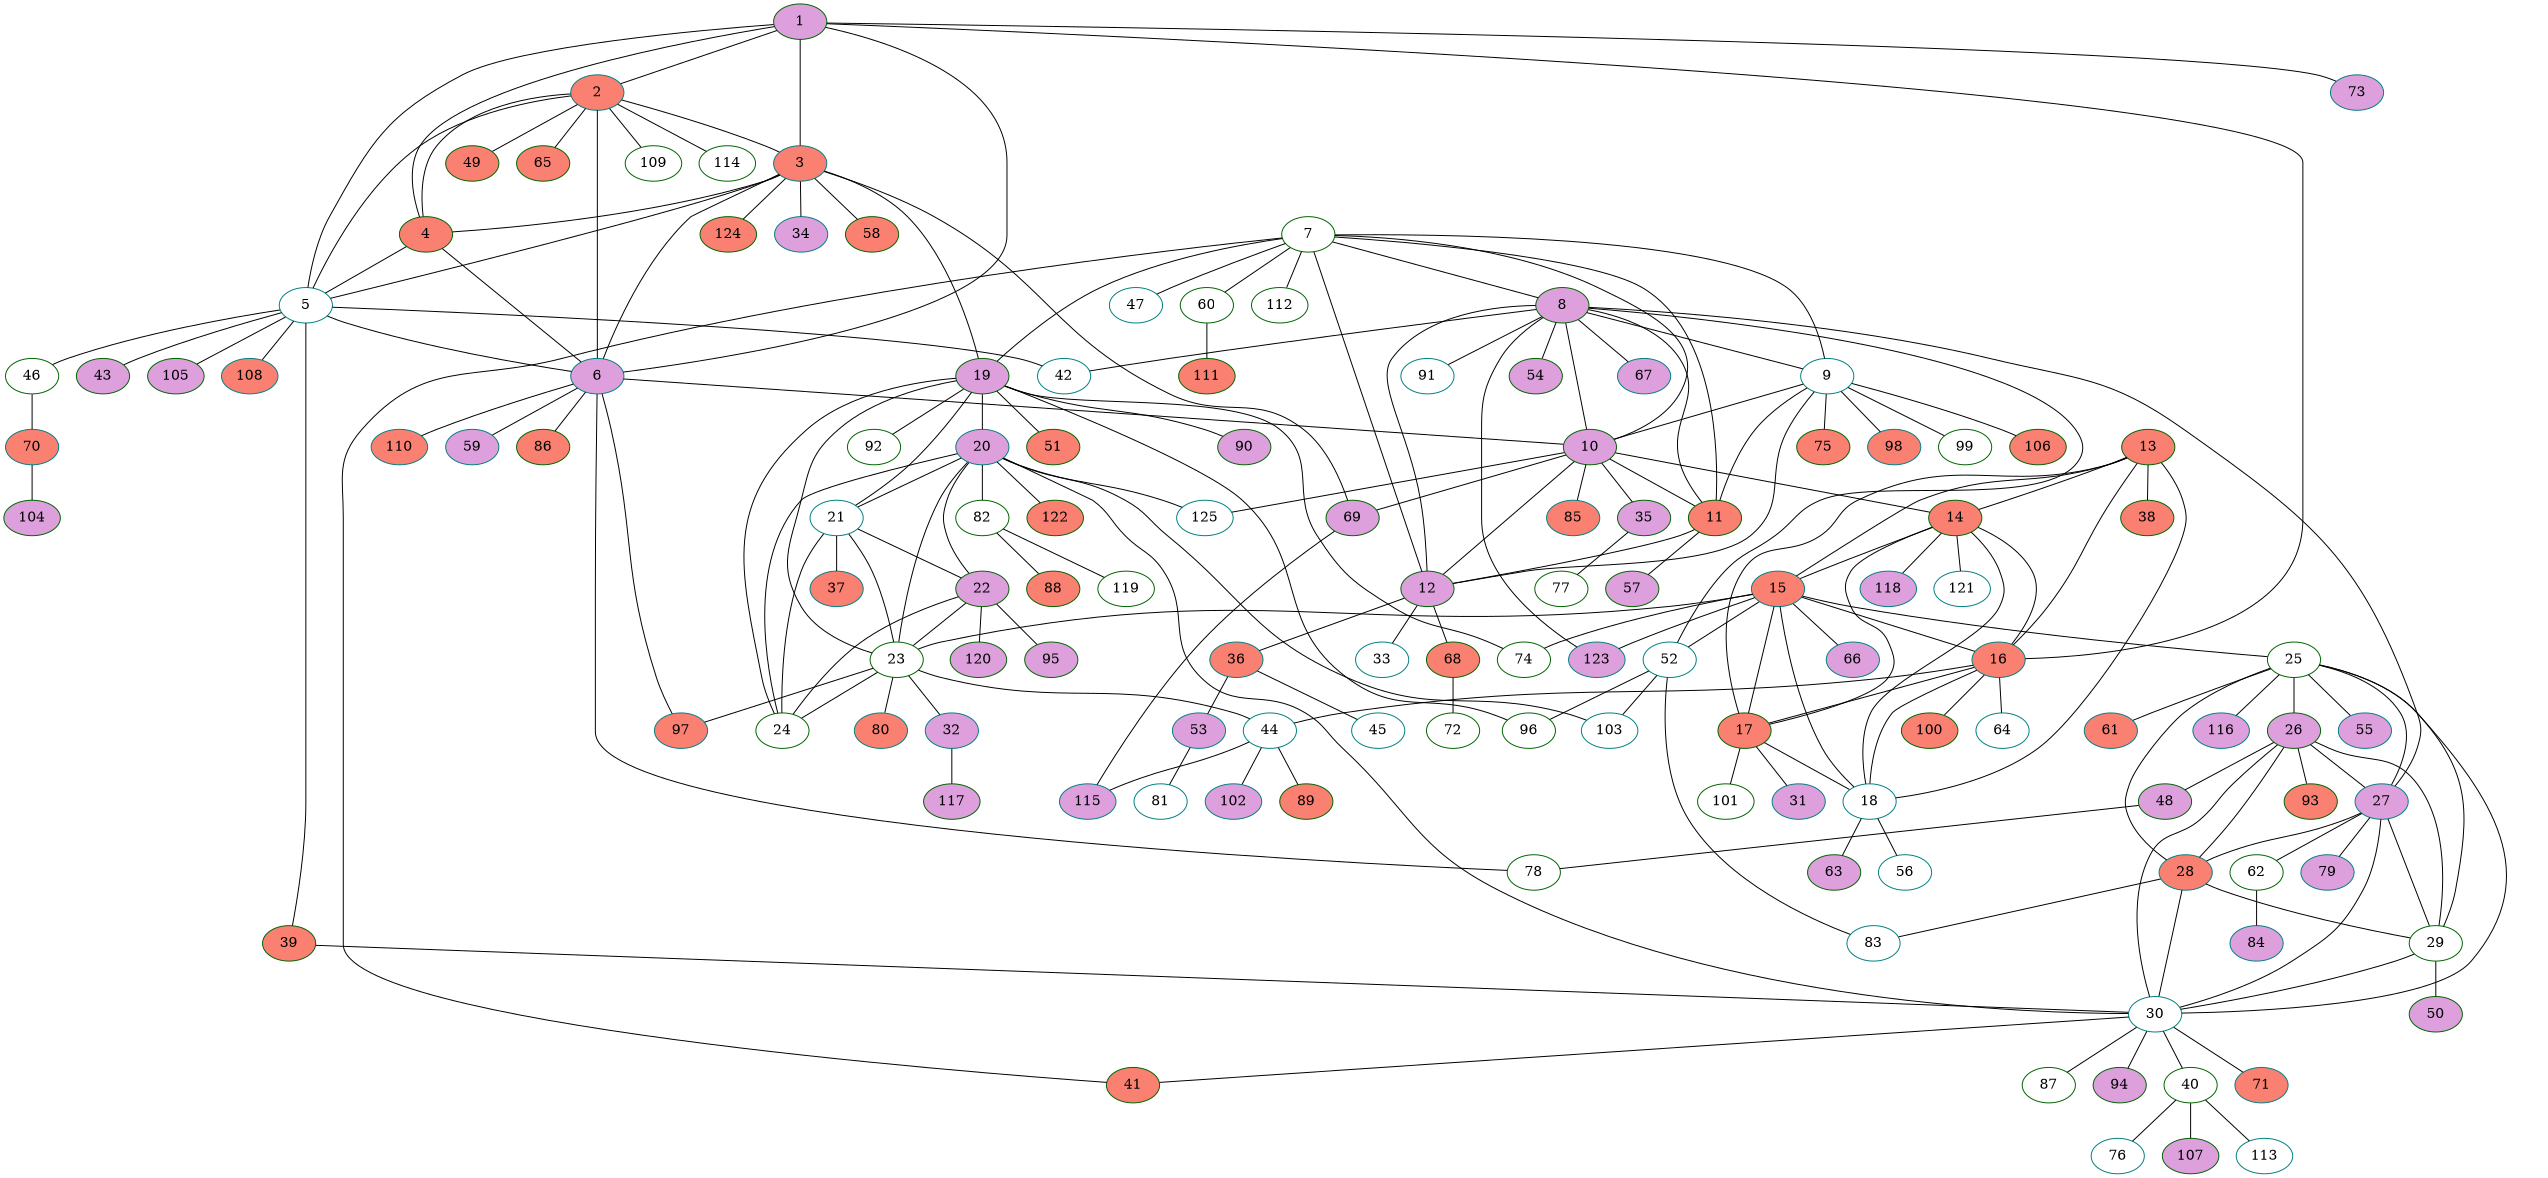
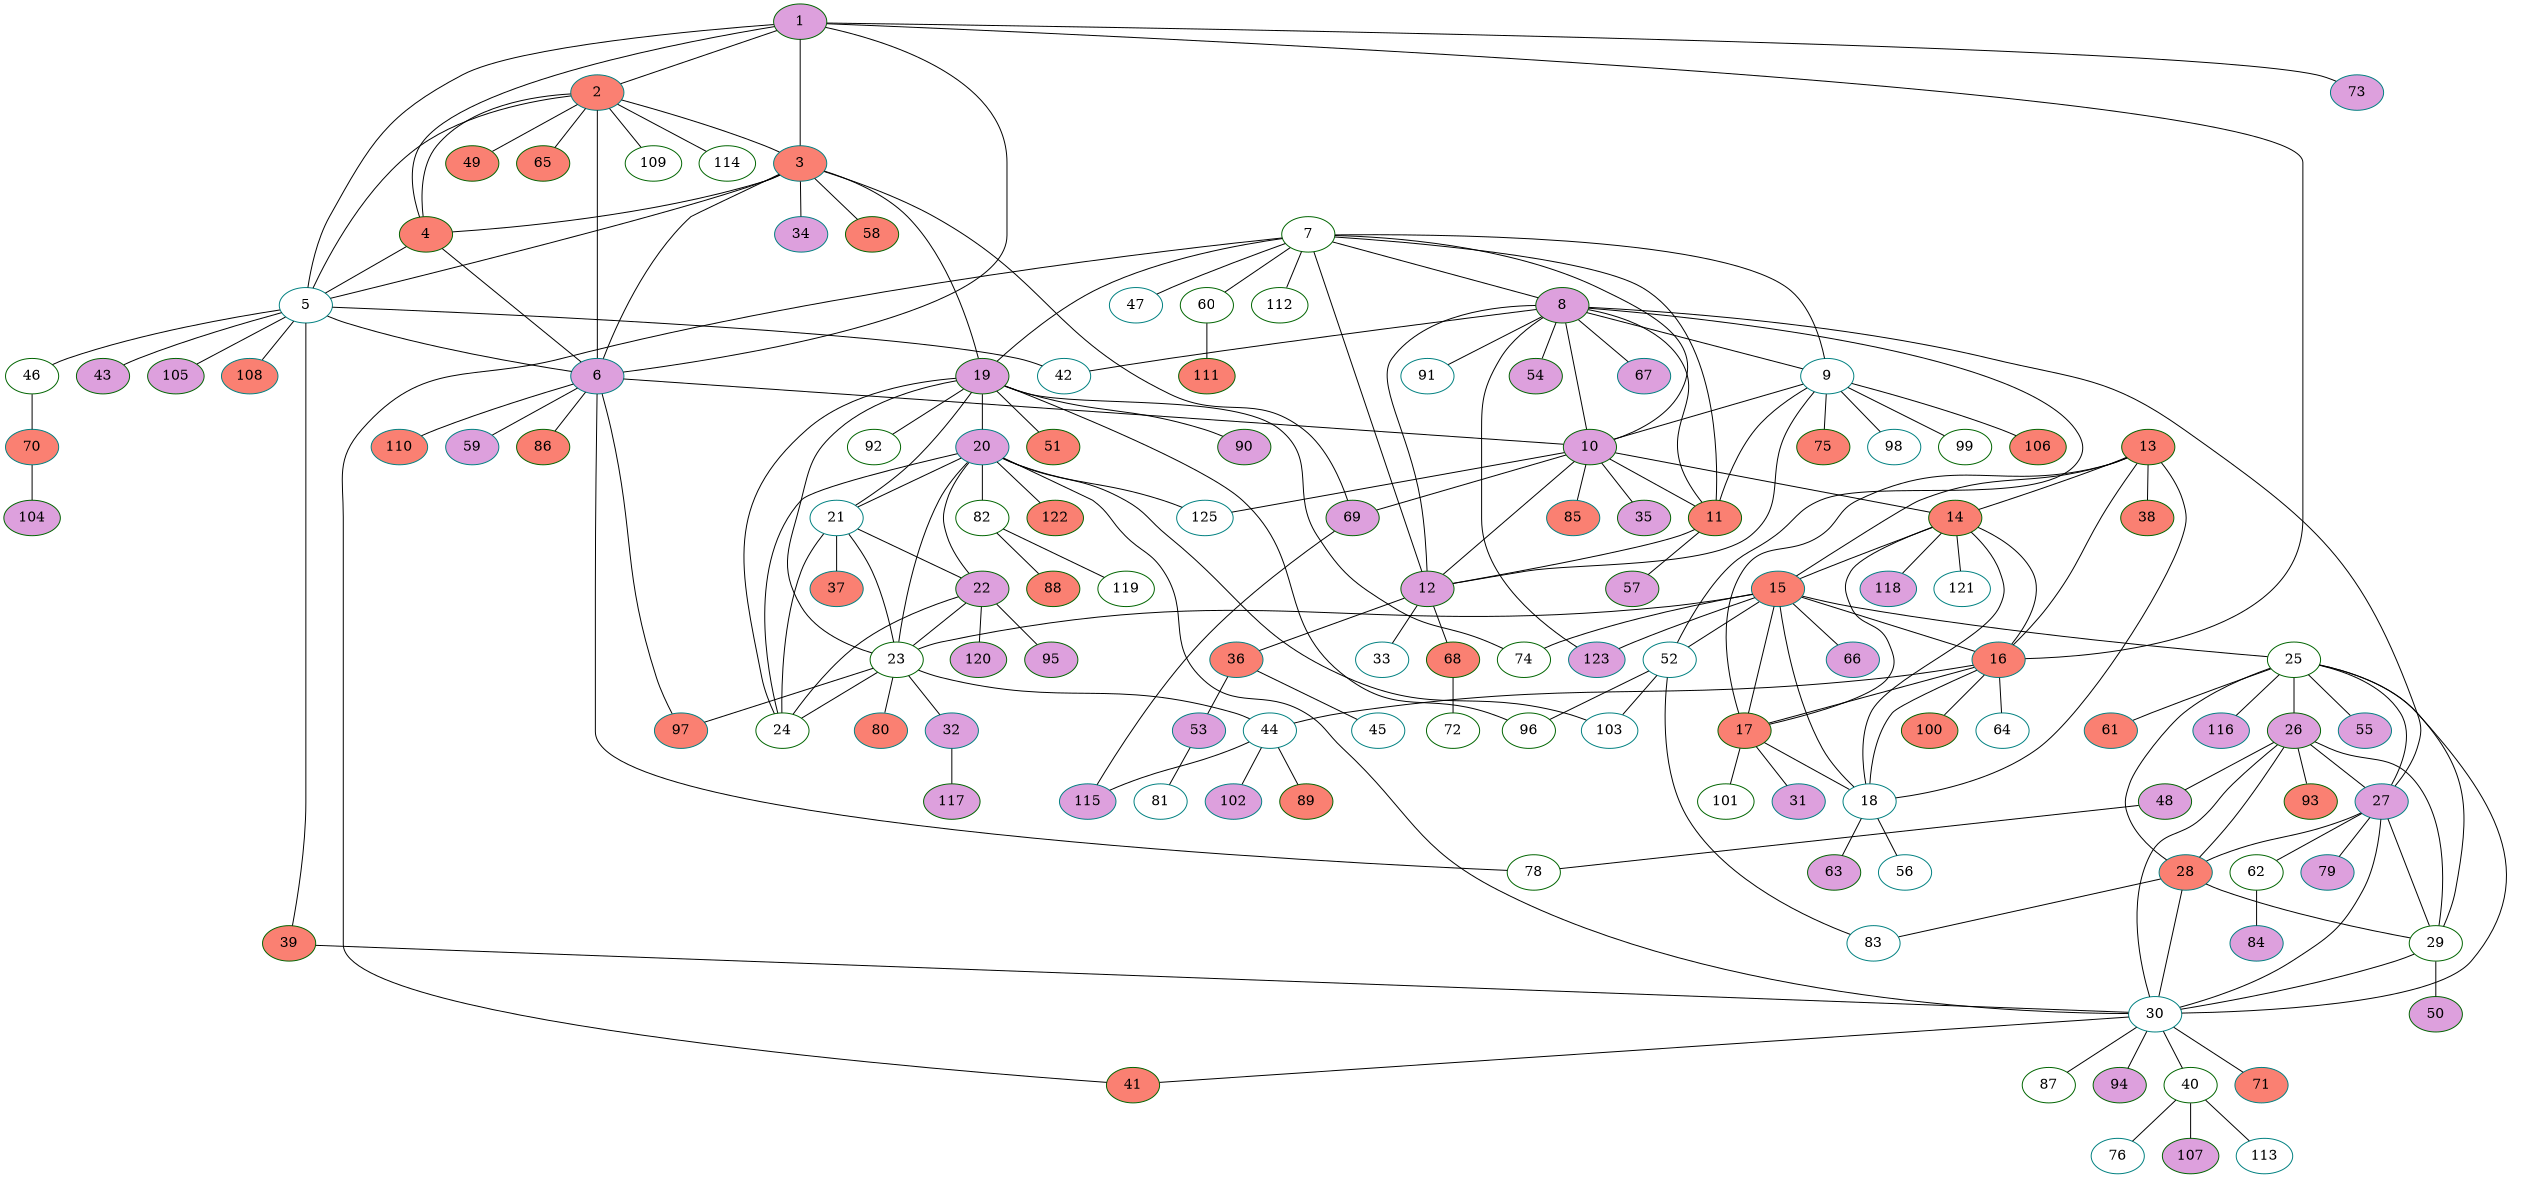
(728, 234) -> none
(1894, 447) -> (1894, 447)
(1561, 589) -> none
